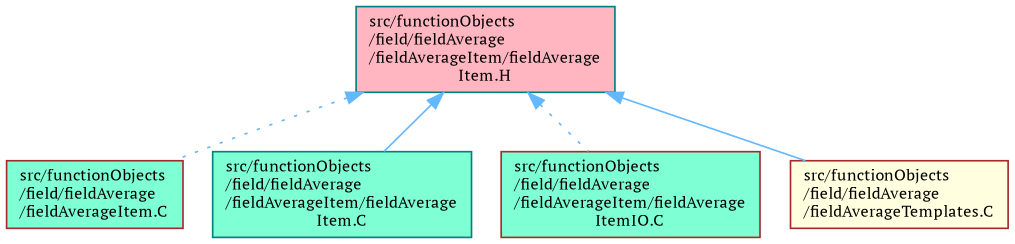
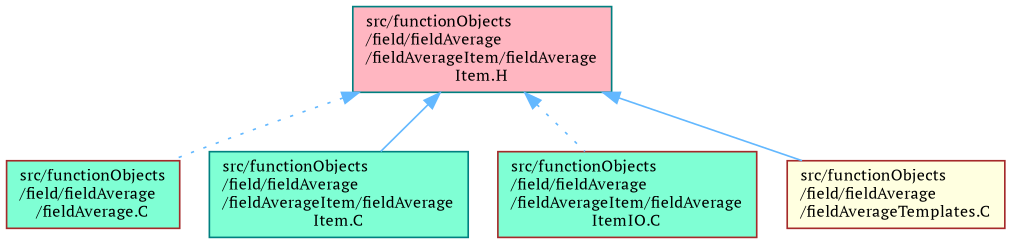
(95, 195) -> (93, 195)
